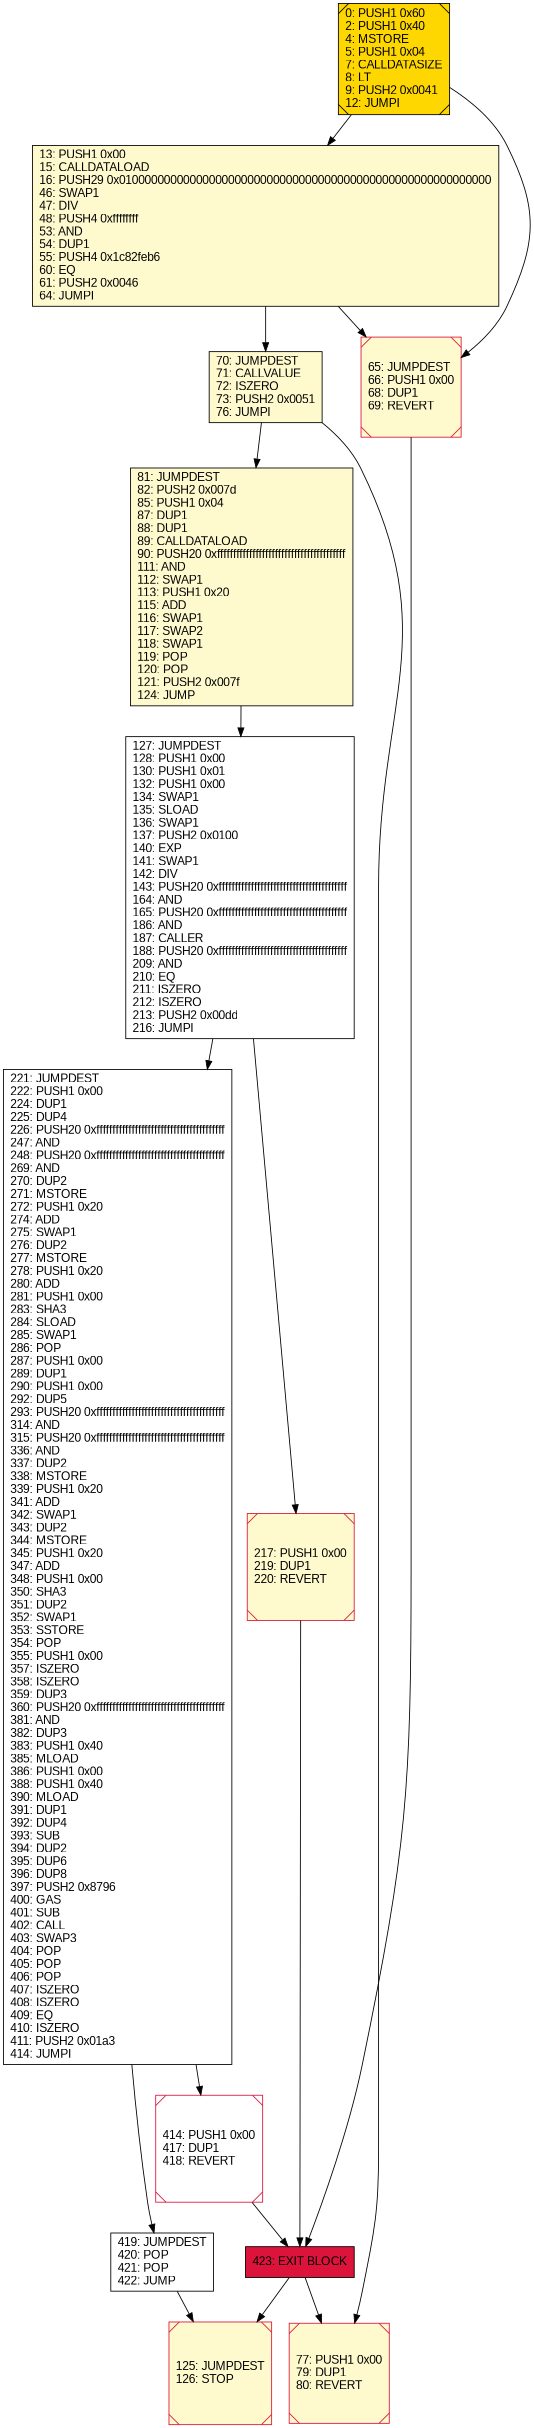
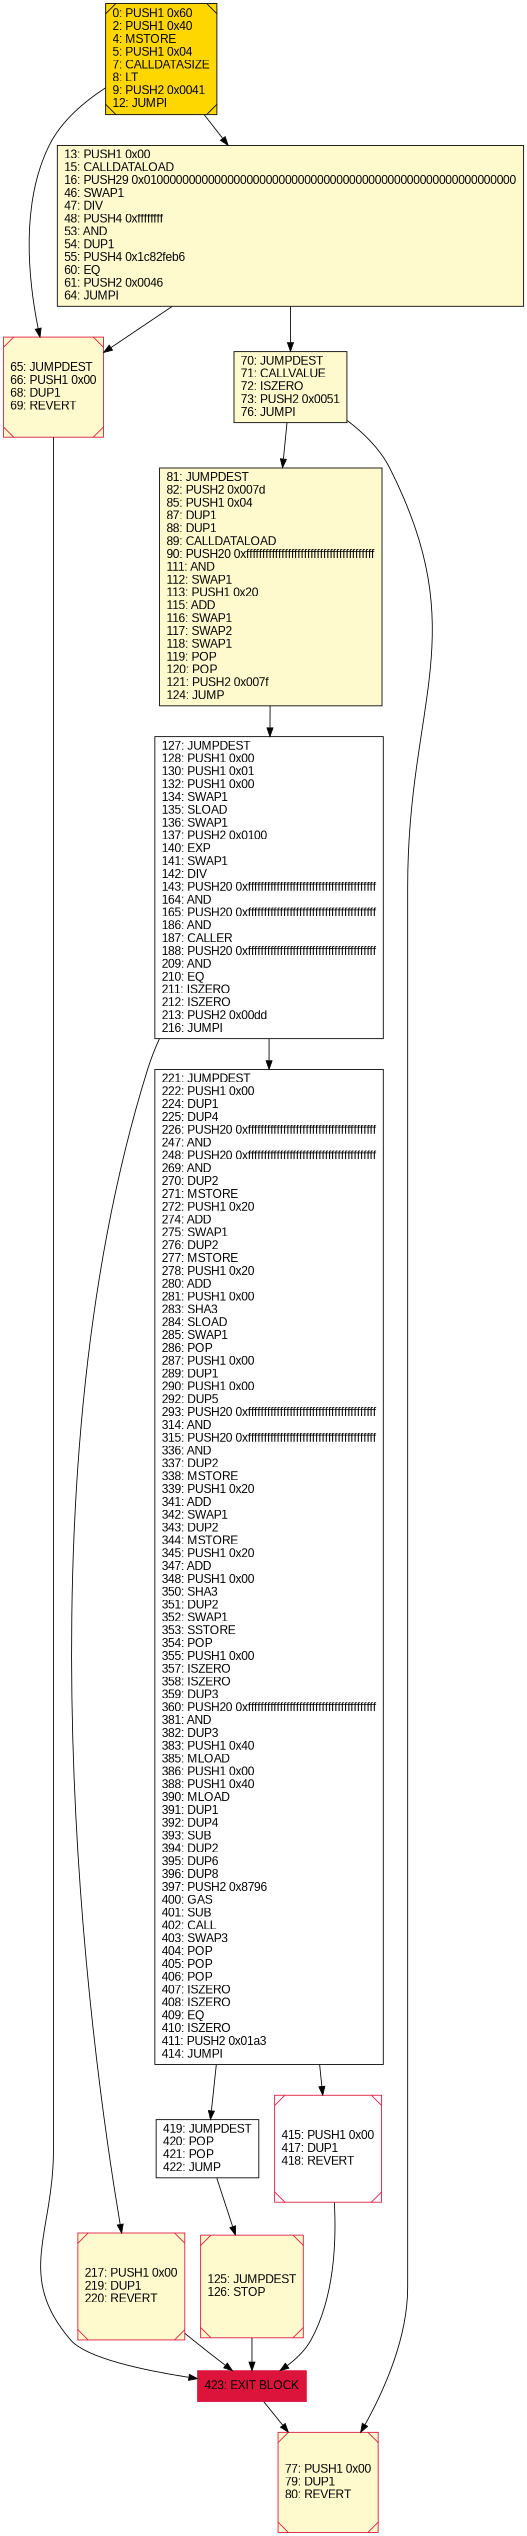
(209, 2149) -> (328, 2149)
(300, 2262) -> (252, 2386)
(276, 2296) -> (252, 2350)
